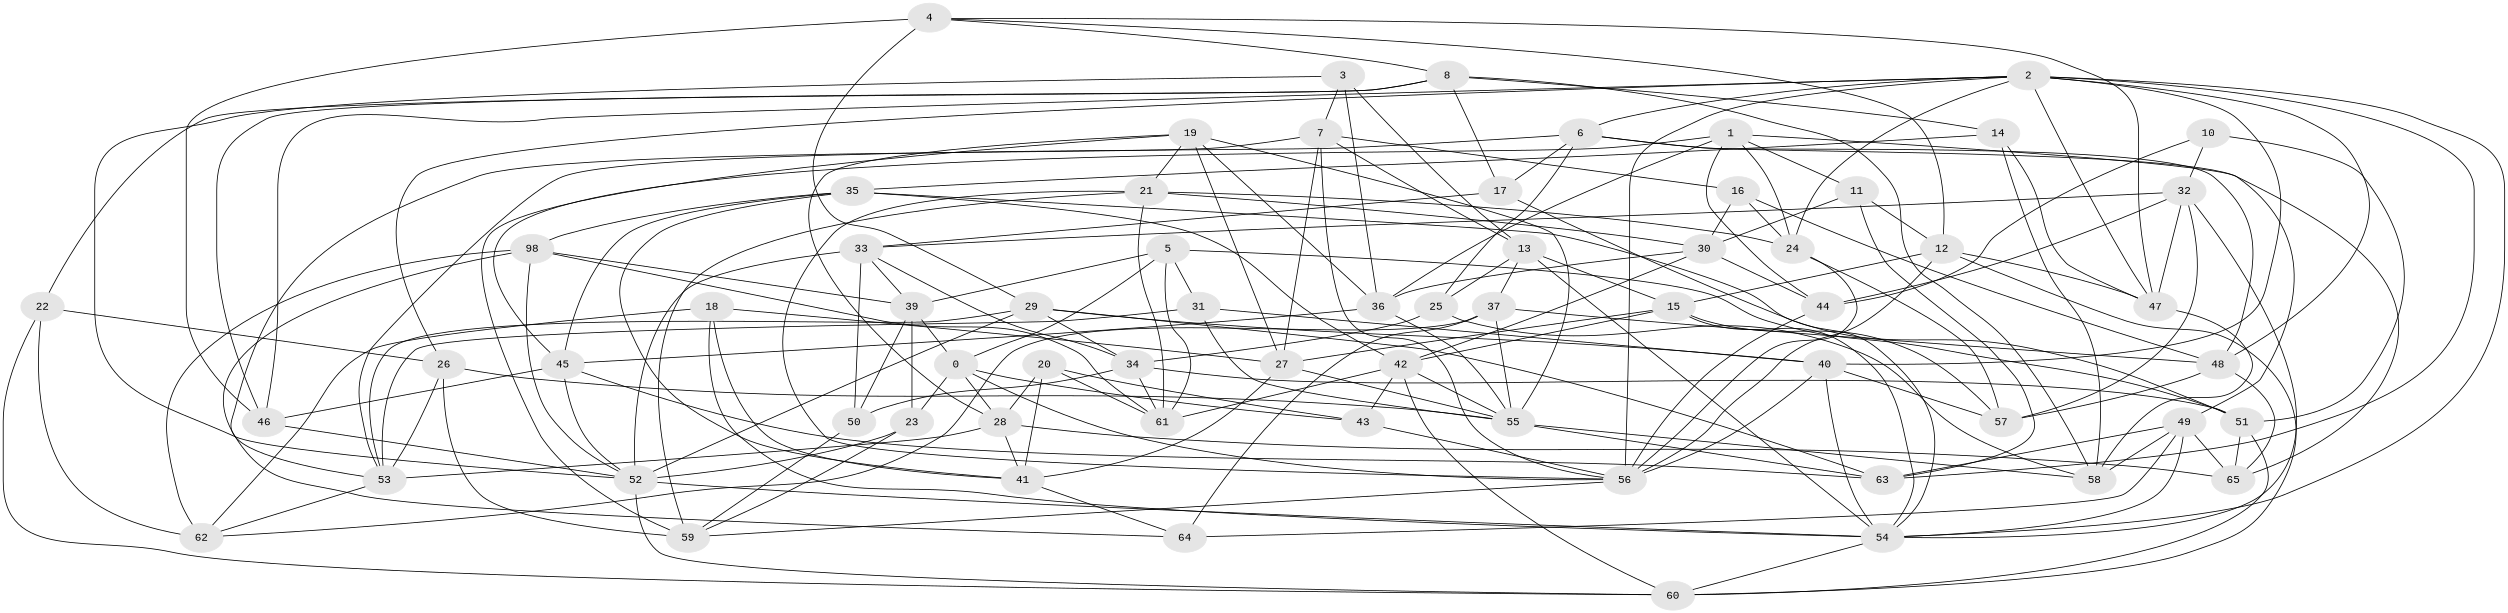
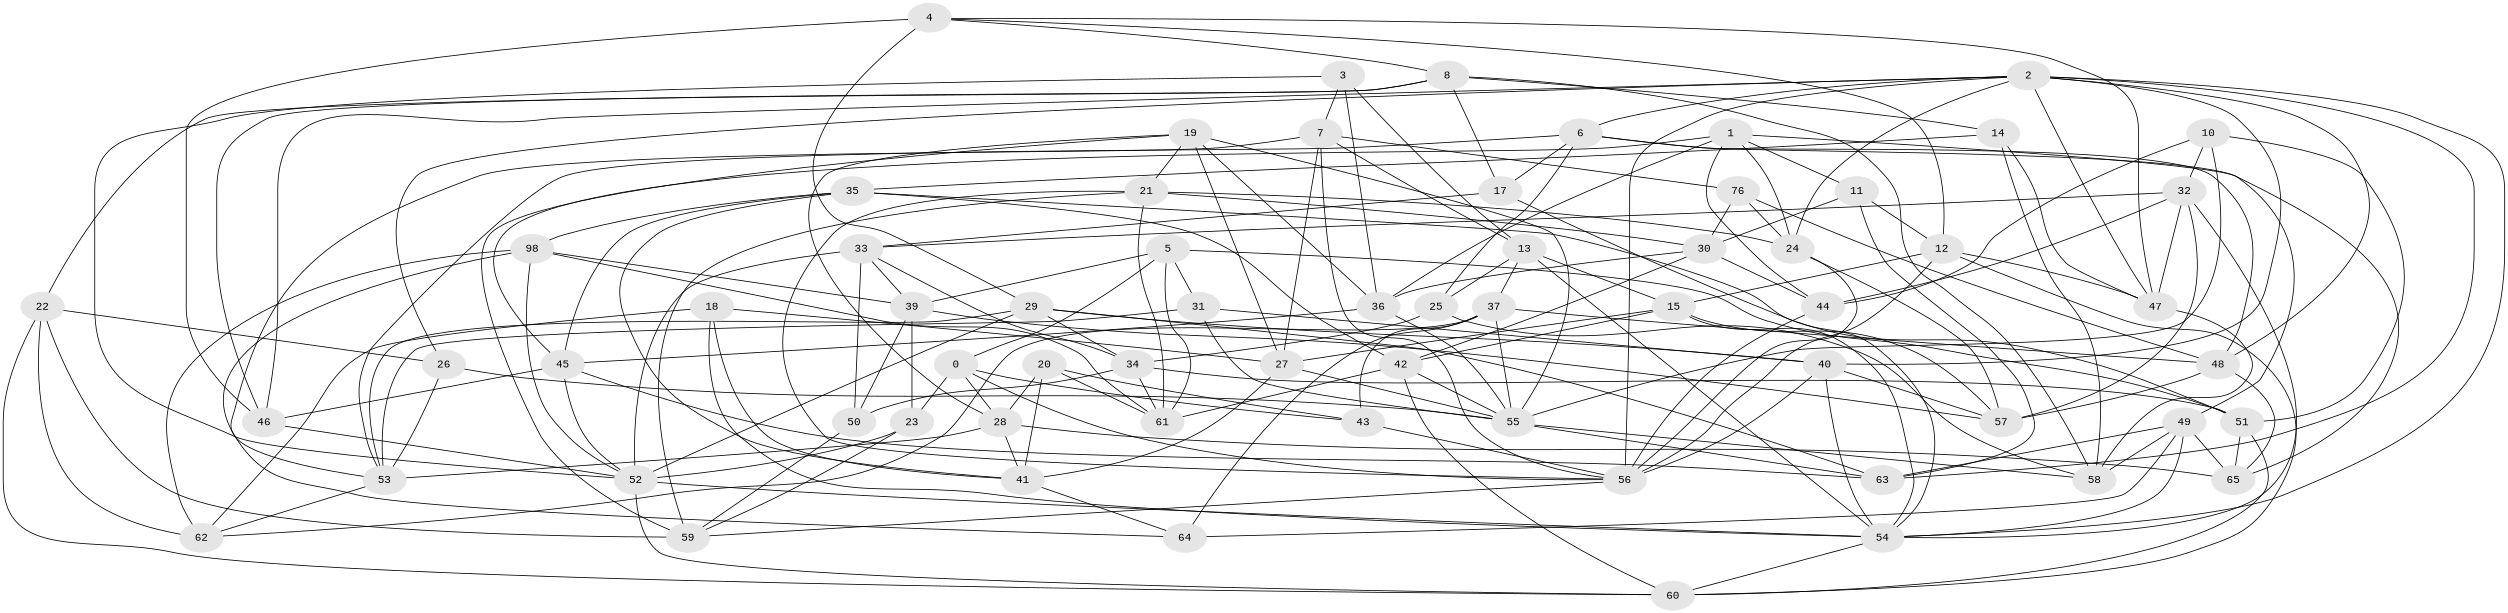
(1738, 191) -> (1738, 191)
(934, 336) -> (1484, 356)
none -> (2032, 342)
(1381, 395) -> (1367, 357)
(496, 504) -> (309, 521)
